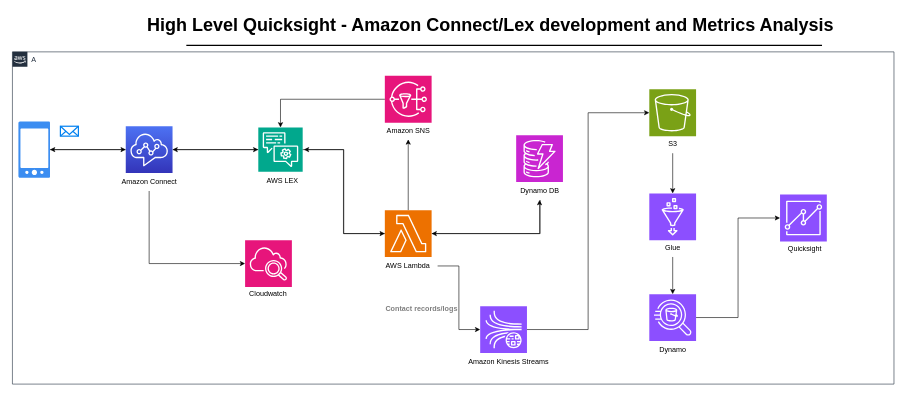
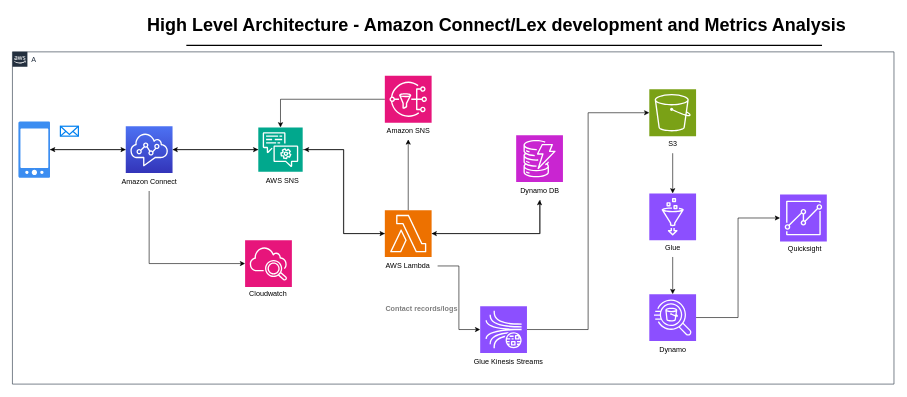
(486, 25) -> (498, 25)
(283, 181) -> (283, 181)
(509, 362) -> (509, 362)
